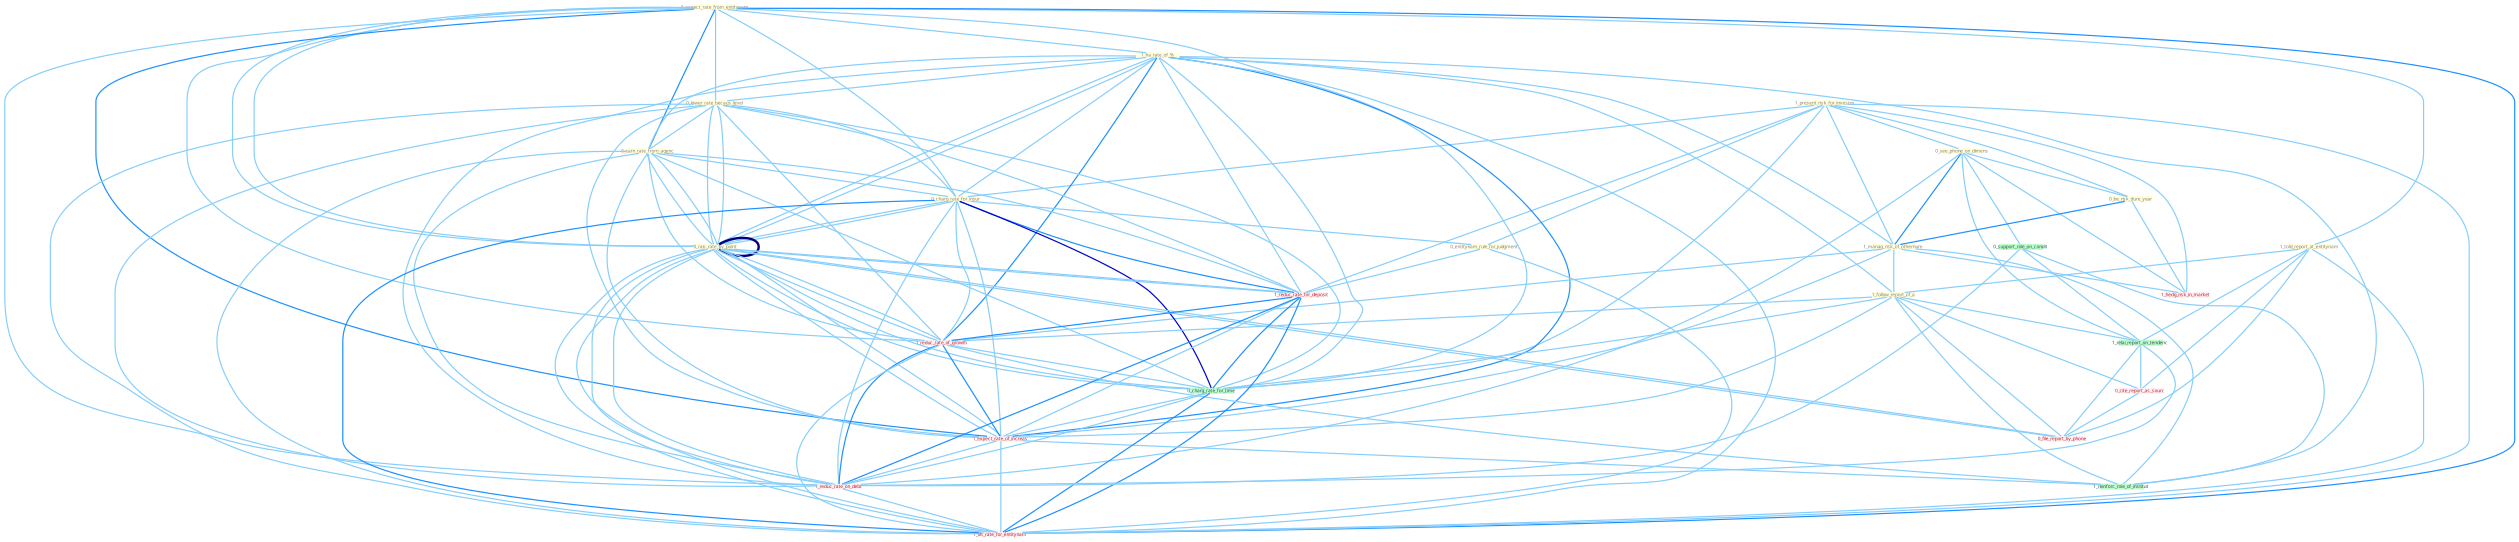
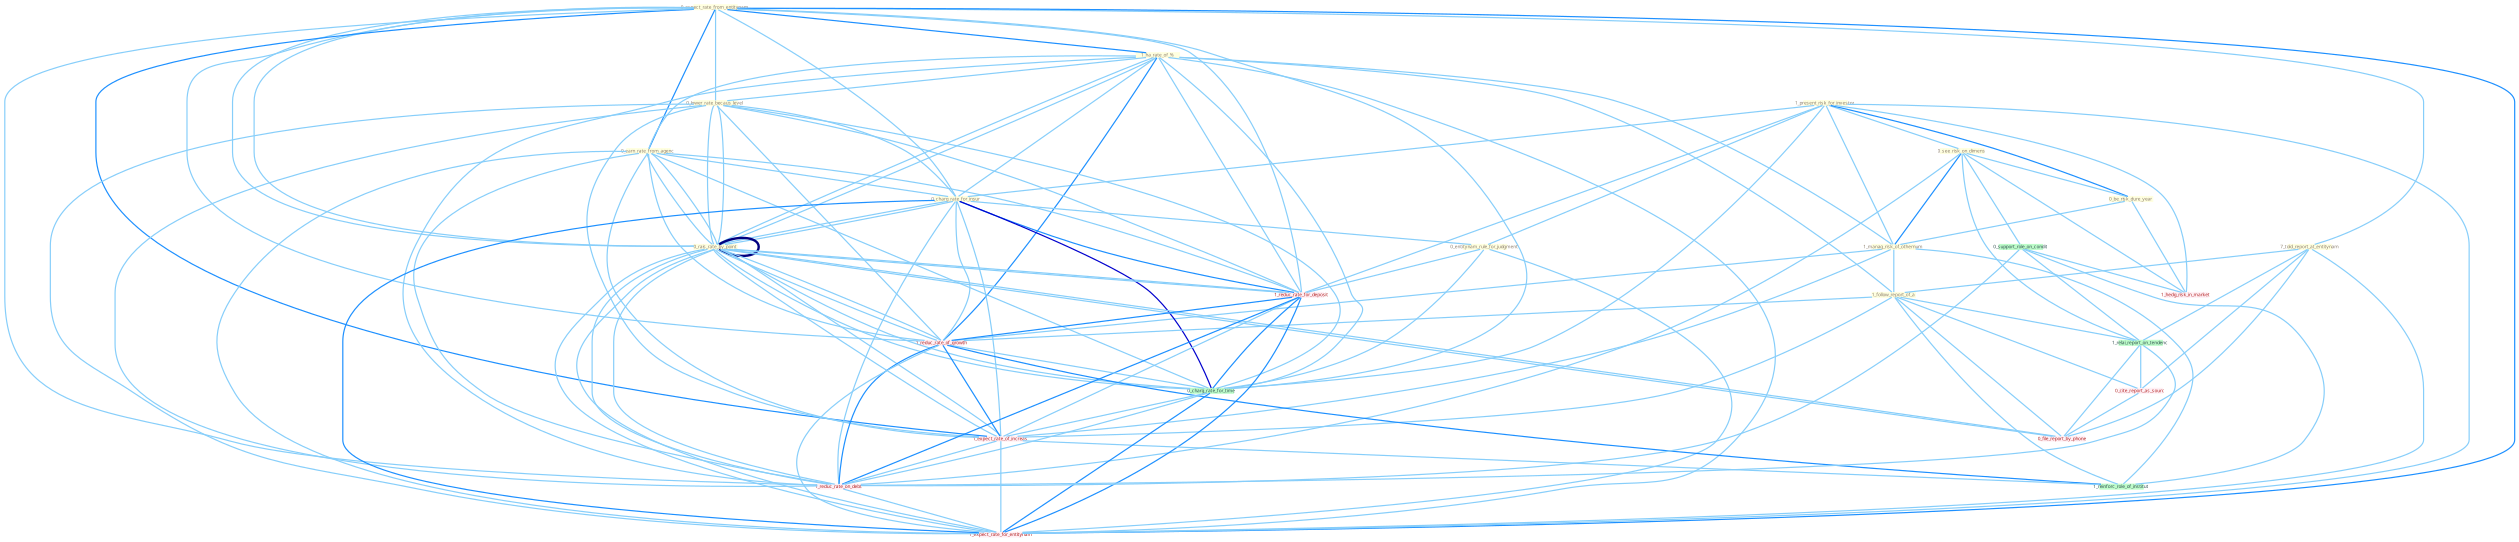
(937, 31) -> (937, 31)
none -> (1216, 76)
(1982, 122) -> none
(682, 127) -> none
(1981, 145) -> (1981, 145)
(1962, 151) -> (1962, 151)
(2018, 222) -> (2018, 222)
(2310, 247) -> (2310, 247)
(2040, 271) -> (2123, 276)
(1569, 290) -> none
(1556, 349) -> (1370, 349)
(1521, 436) -> (1521, 436)
(1001, 535) -> (1001, 535)
